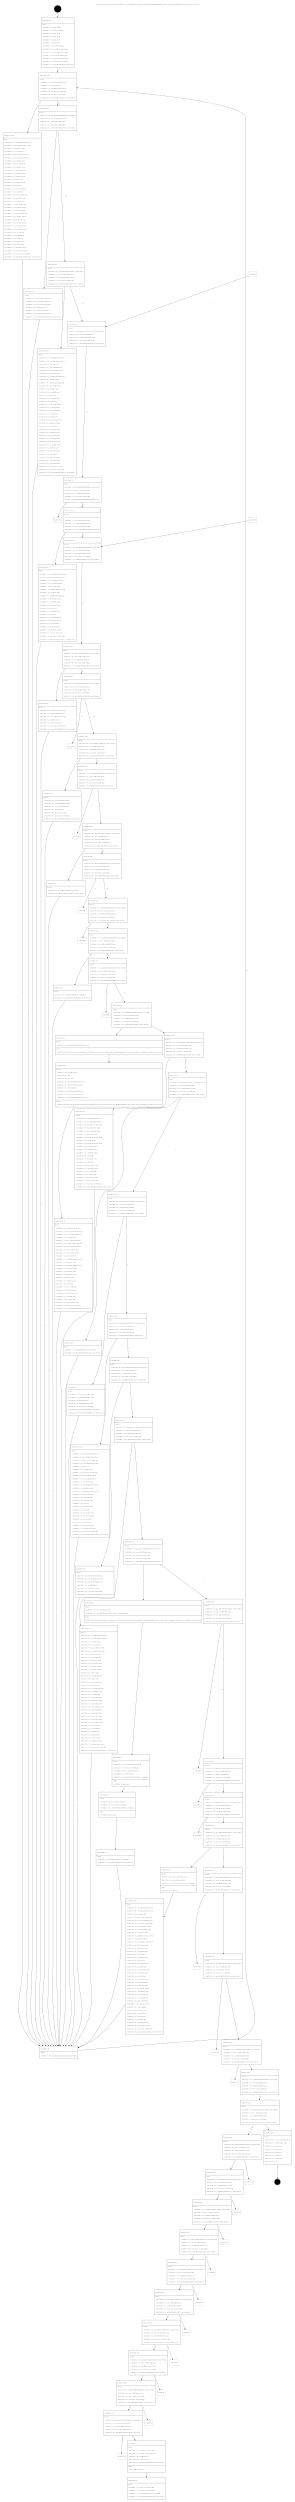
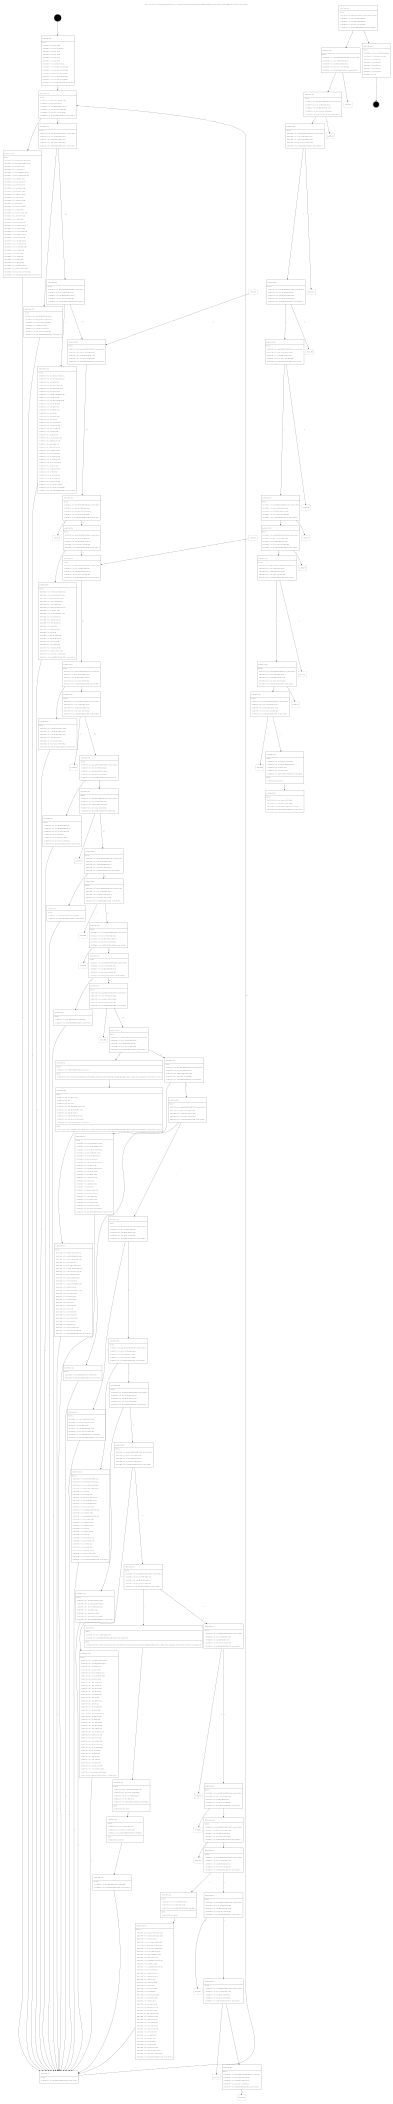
(260, 2082) -> none
